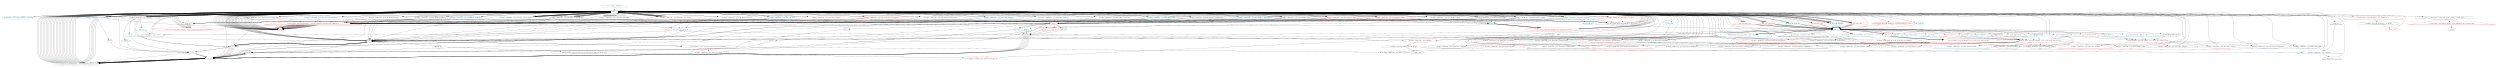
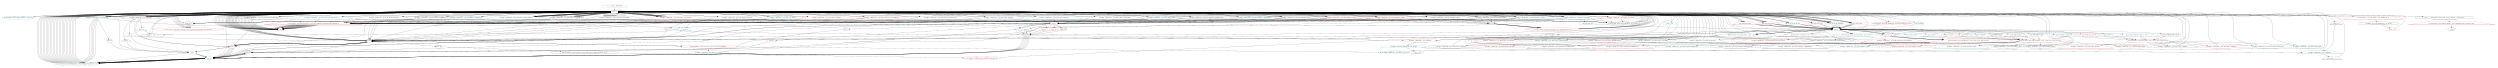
none -> (1703, 41)
